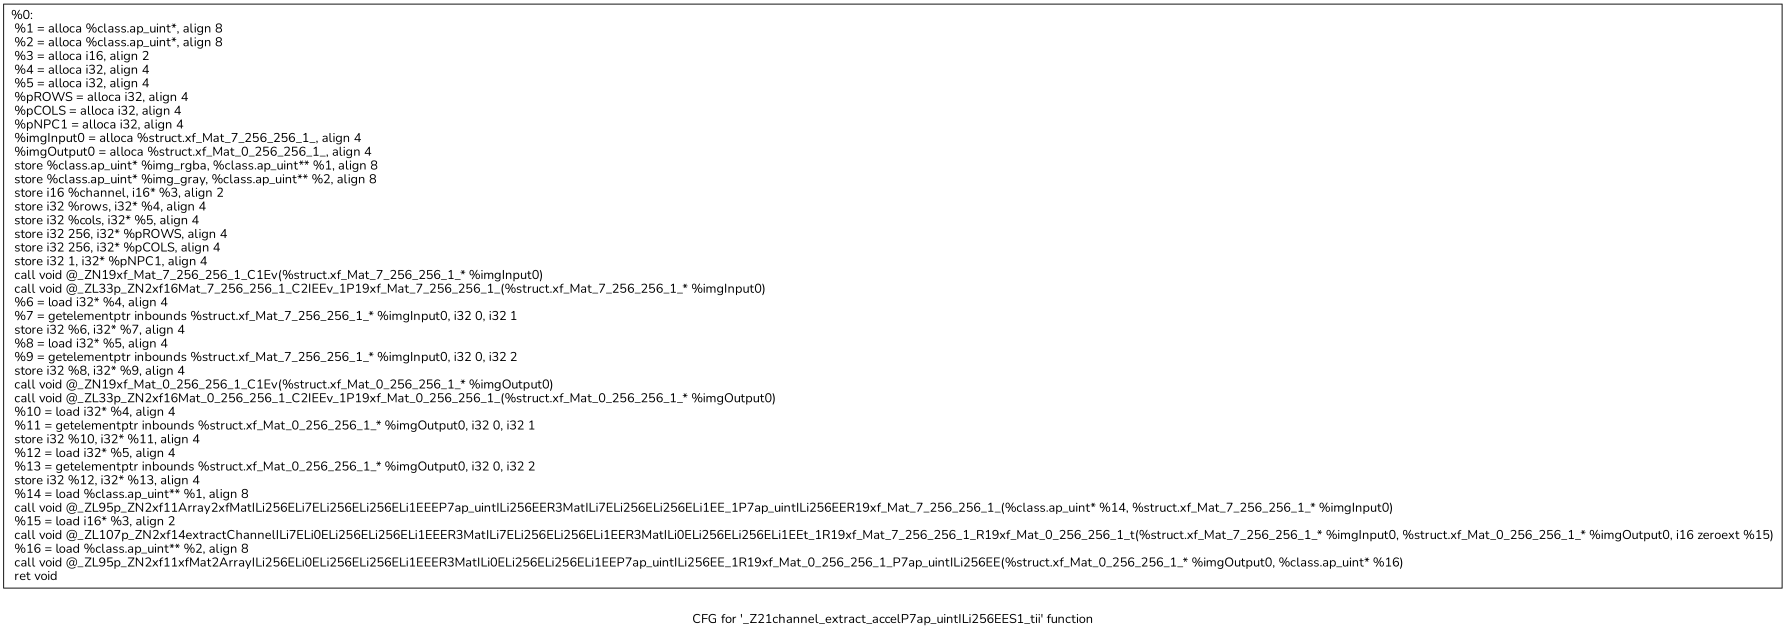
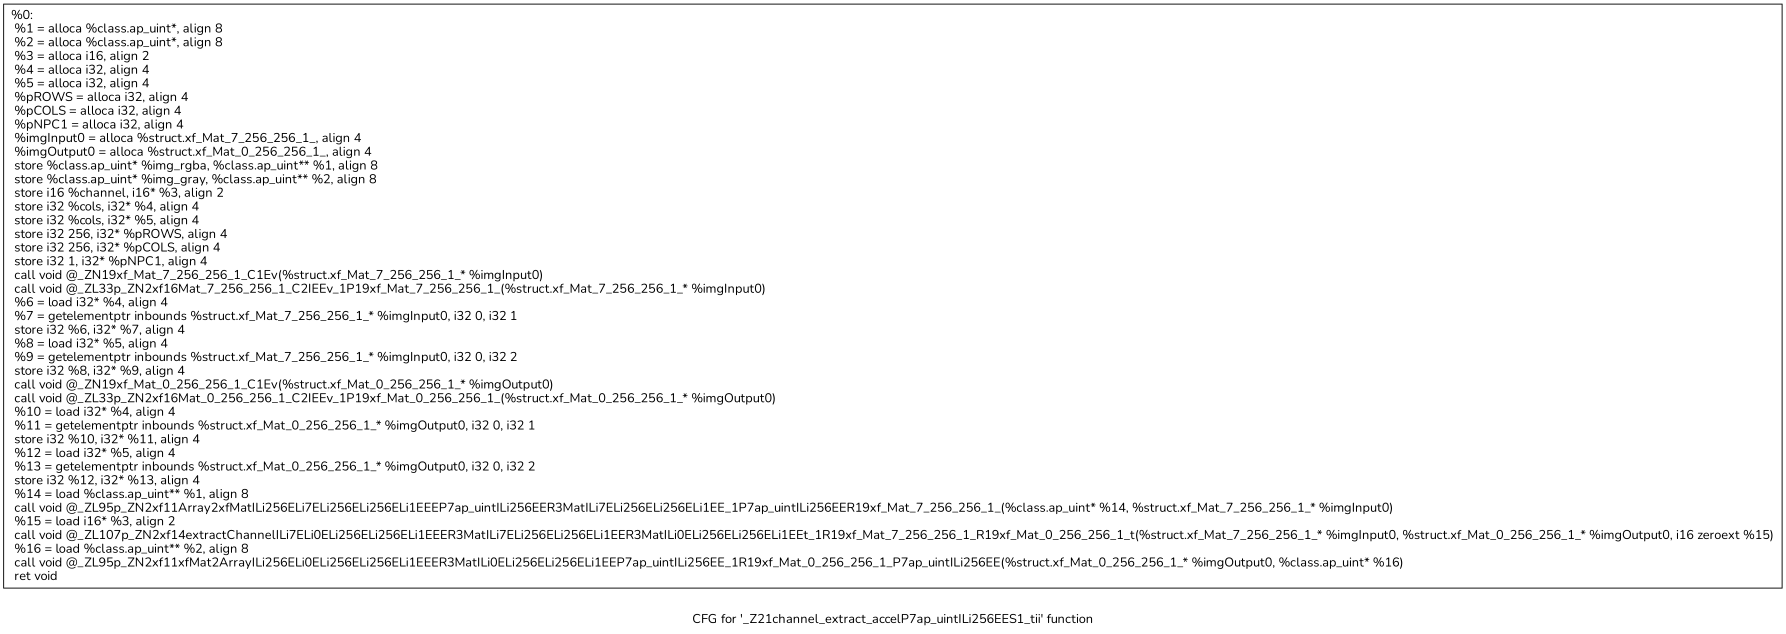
(109, 207) -> (105, 207)
